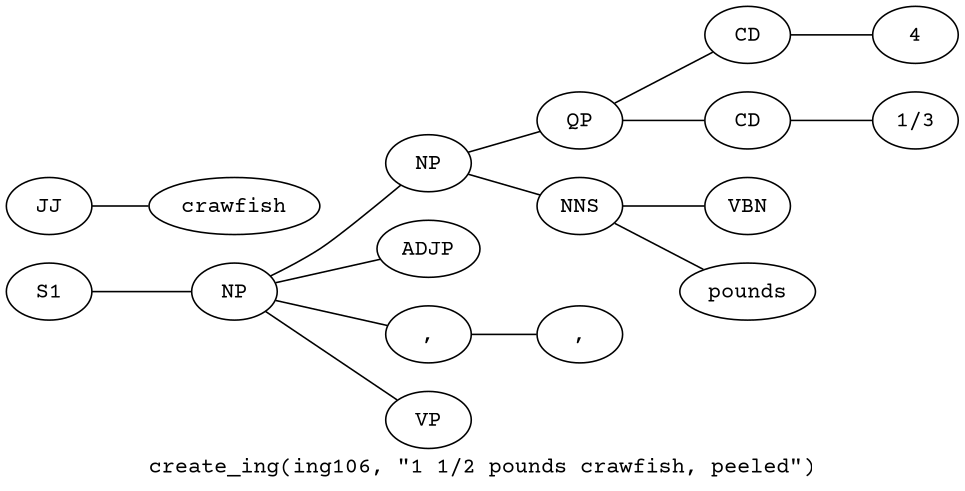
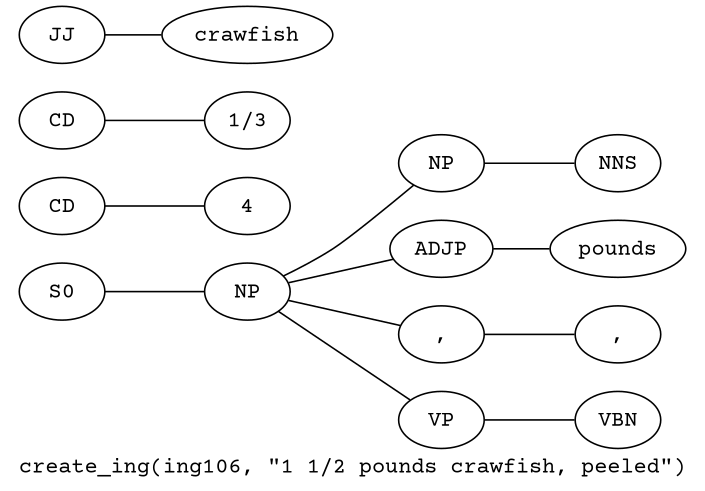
(580, 120) -> none
(664, 206) -> (530, 420)
(659, 246) -> (521, 249)
(49, 292) -> (62, 292)
